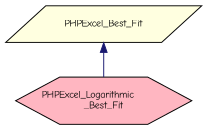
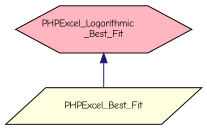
(104, 65) -> (104, 75)
